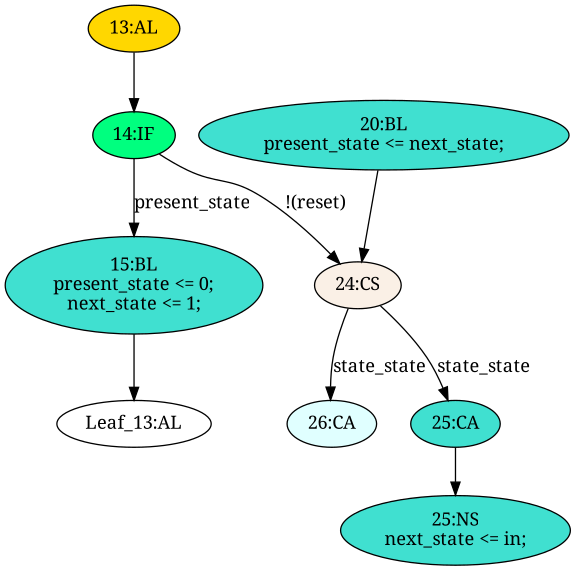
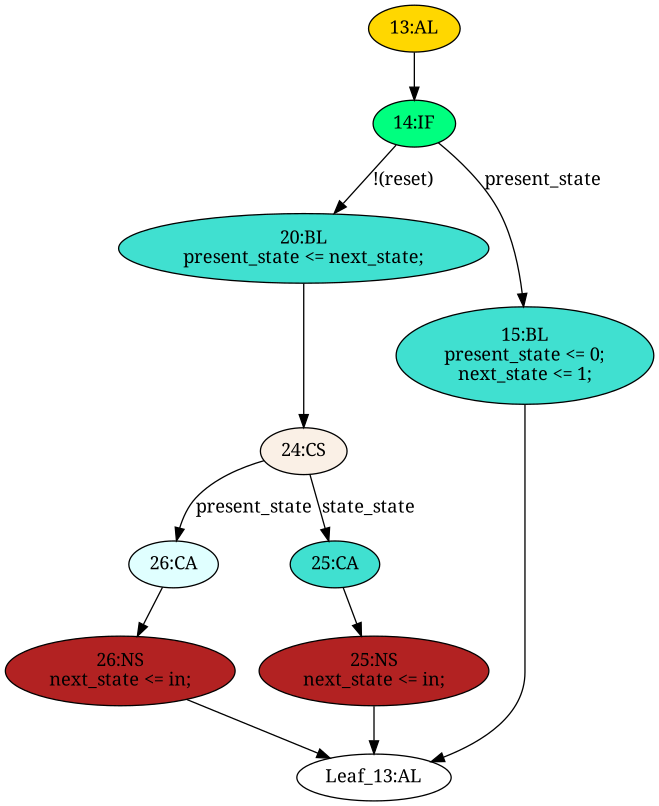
(252, 191) -> (370, 174)
(380, 367) -> (254, 508)
(455, 530) -> (374, 671)
none -> (120, 671)
none -> (374, 723)
